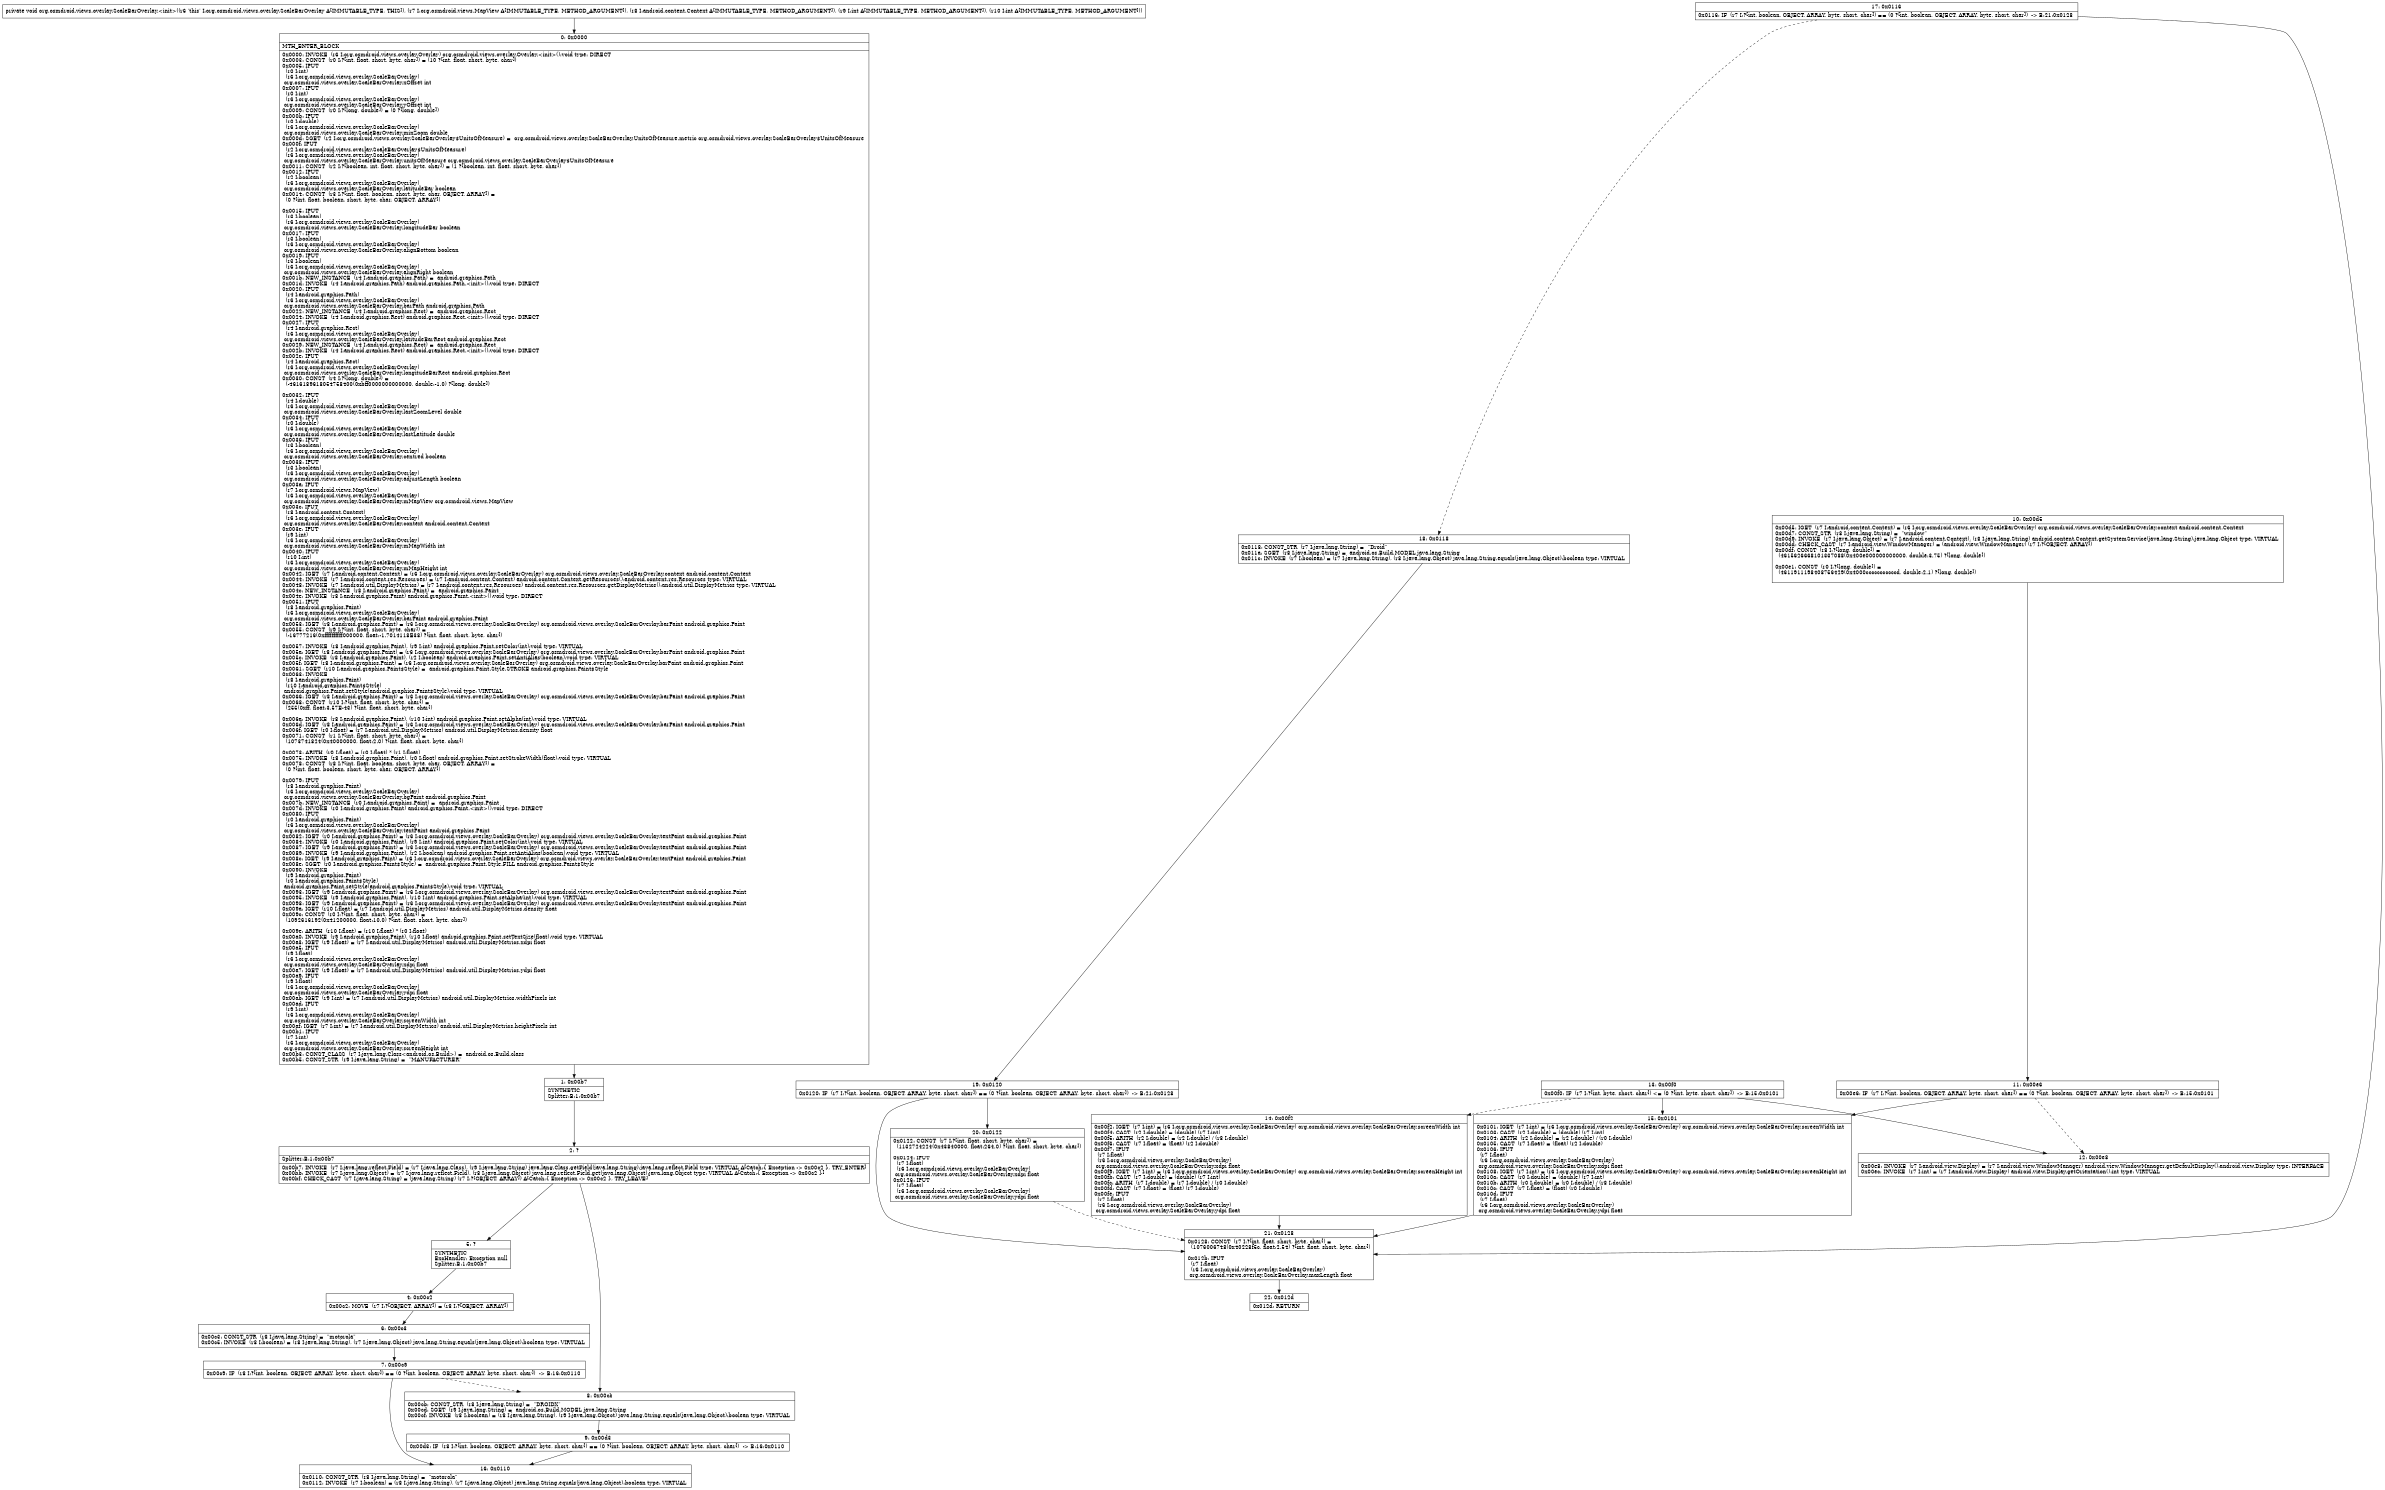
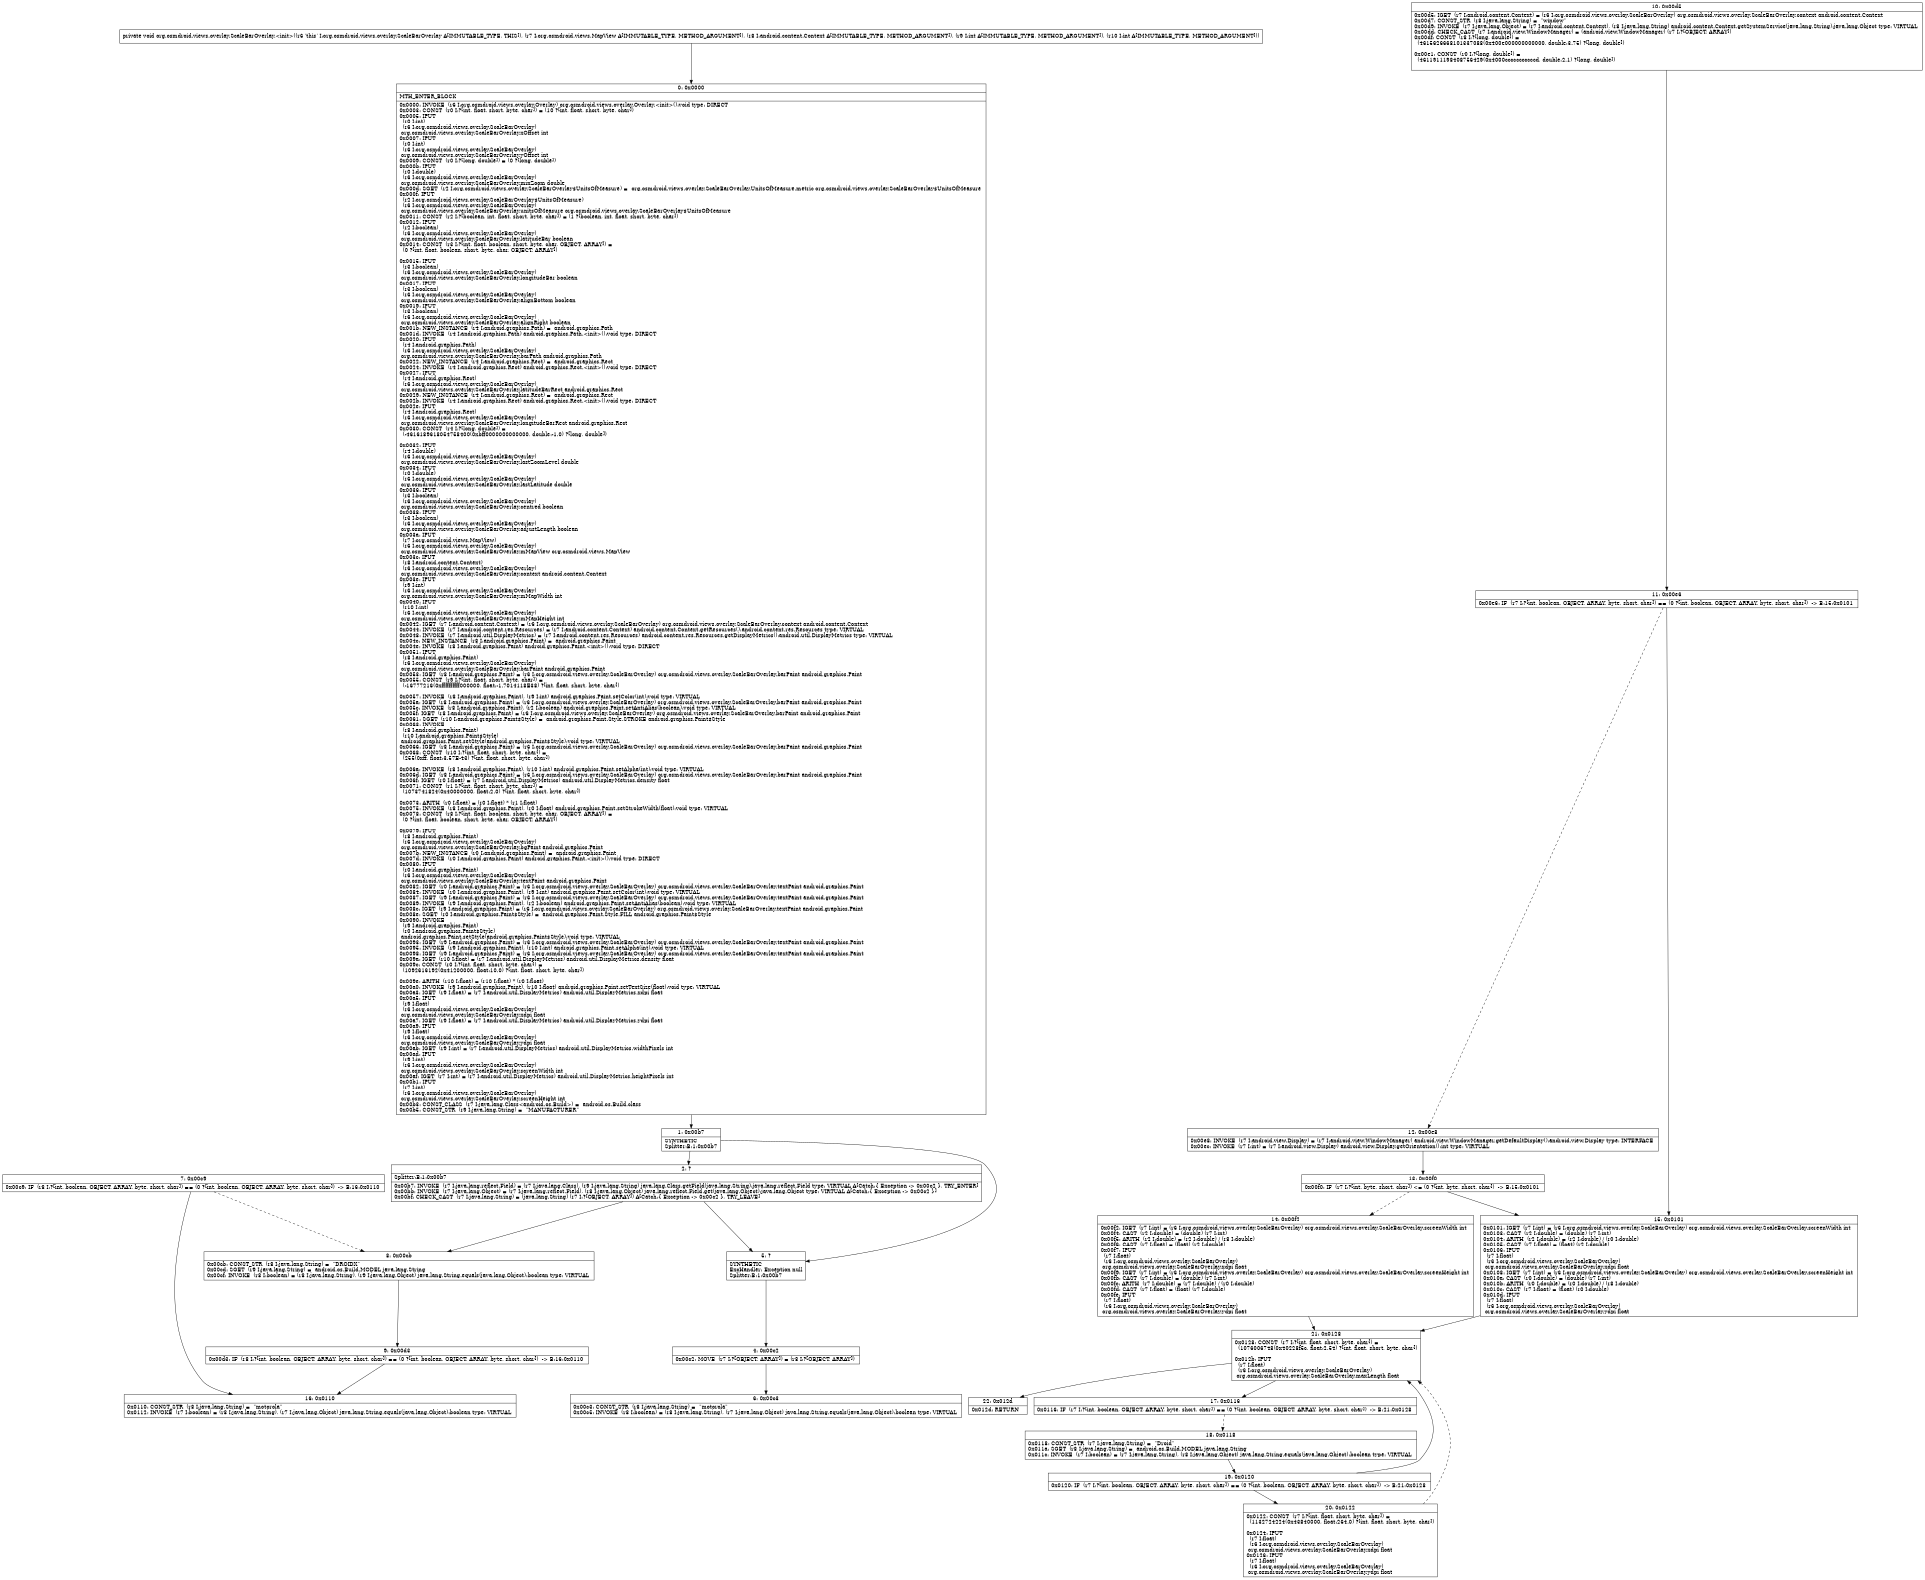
(2377, 996) -> (1260, 1388)
(1891, 1121) -> (1423, 1161)
none -> (971, 1158)
(394, 1352) -> none
